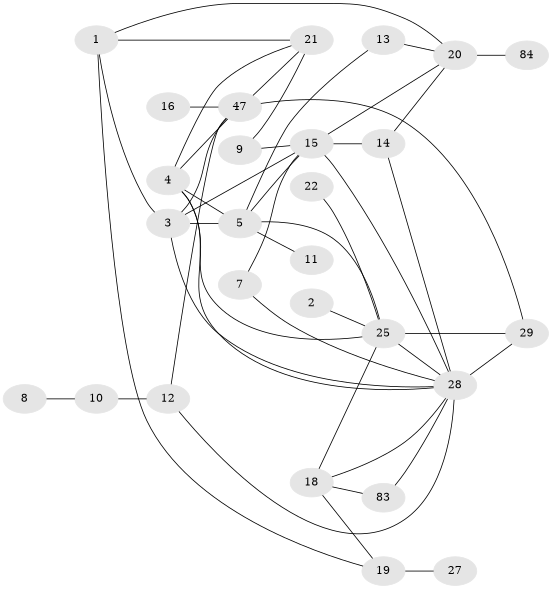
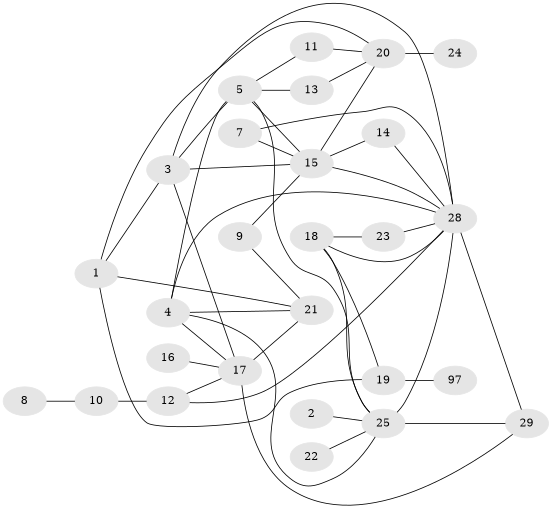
(527, 55) -> (455, 54)
(419, 100) -> (348, 50)
(240, 107) -> (240, 371)
(383, 498) -> (383, 237)
(455, 571) -> (455, 380)
